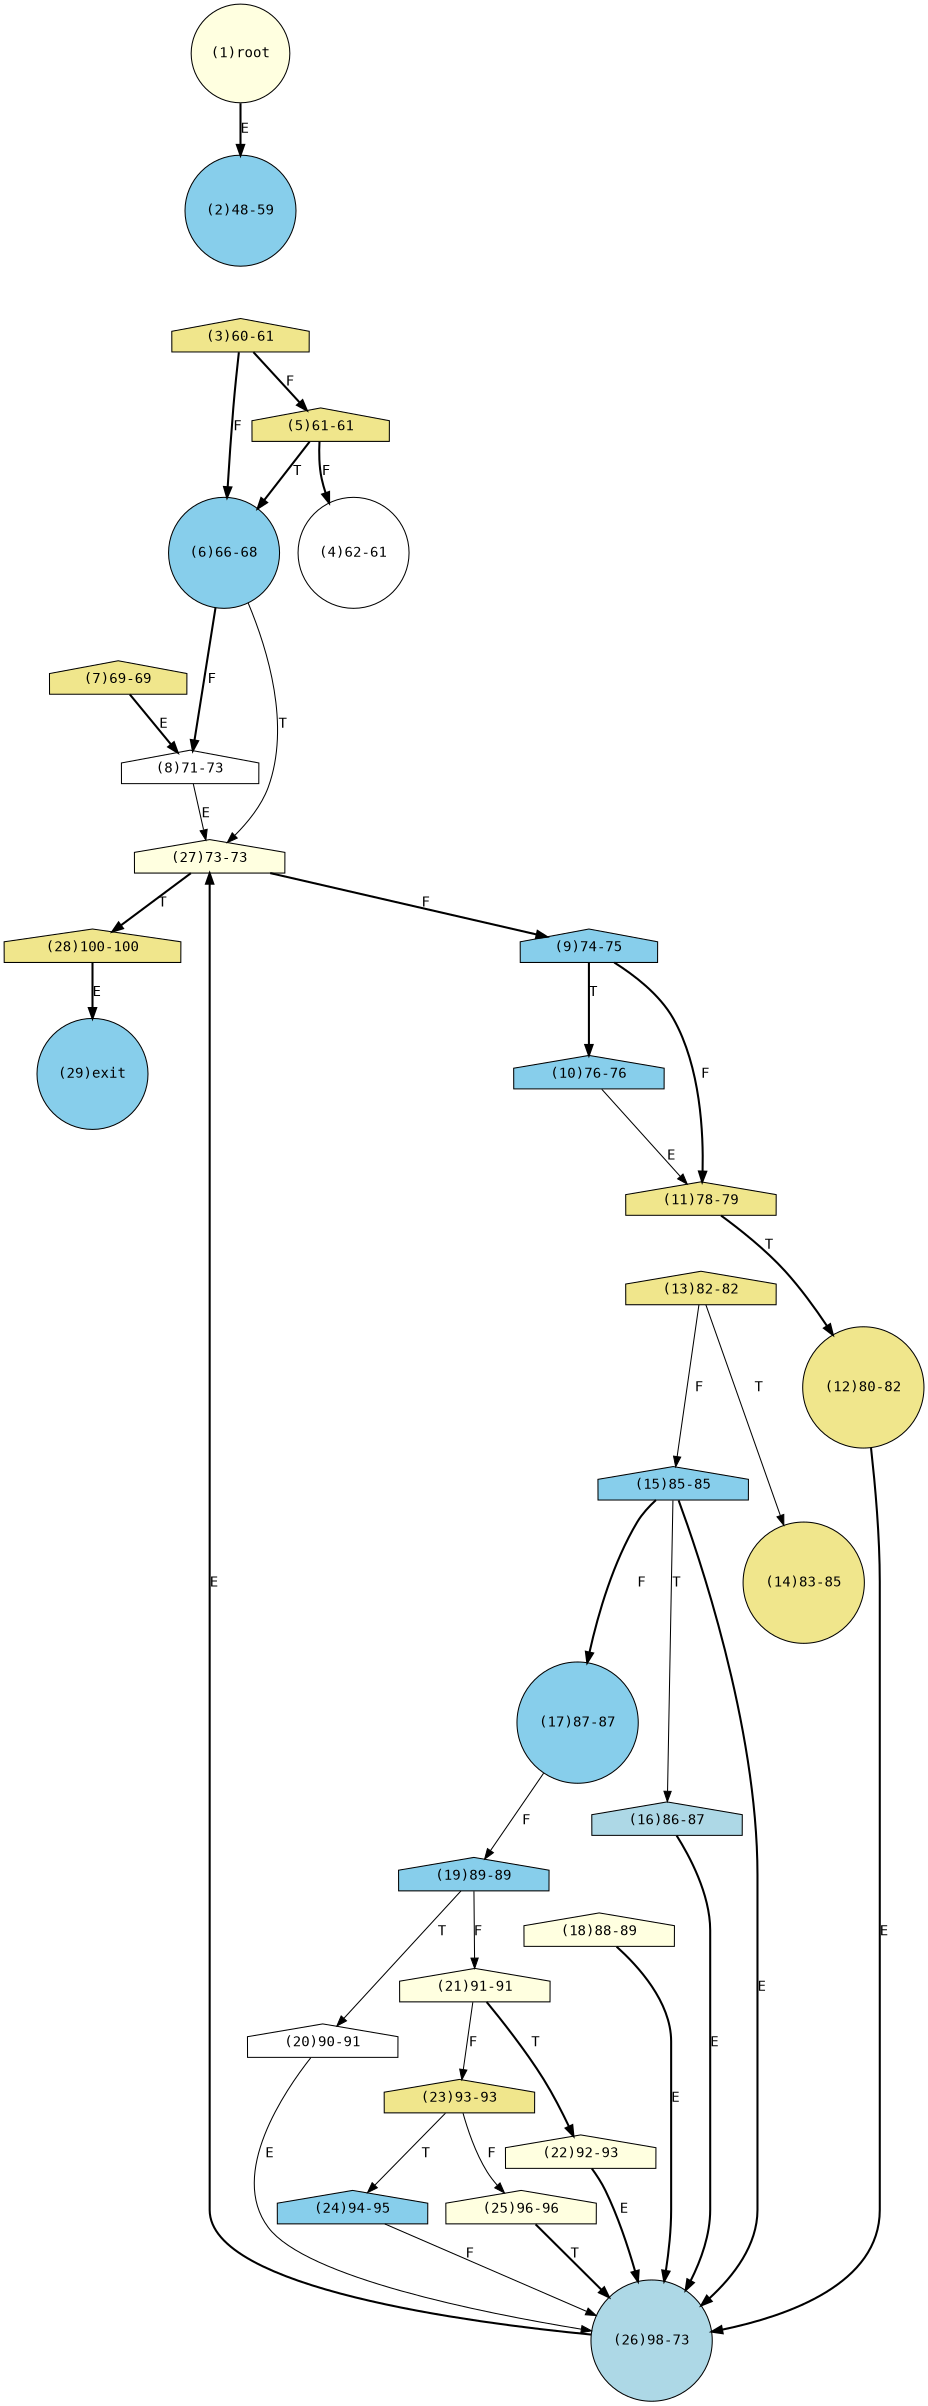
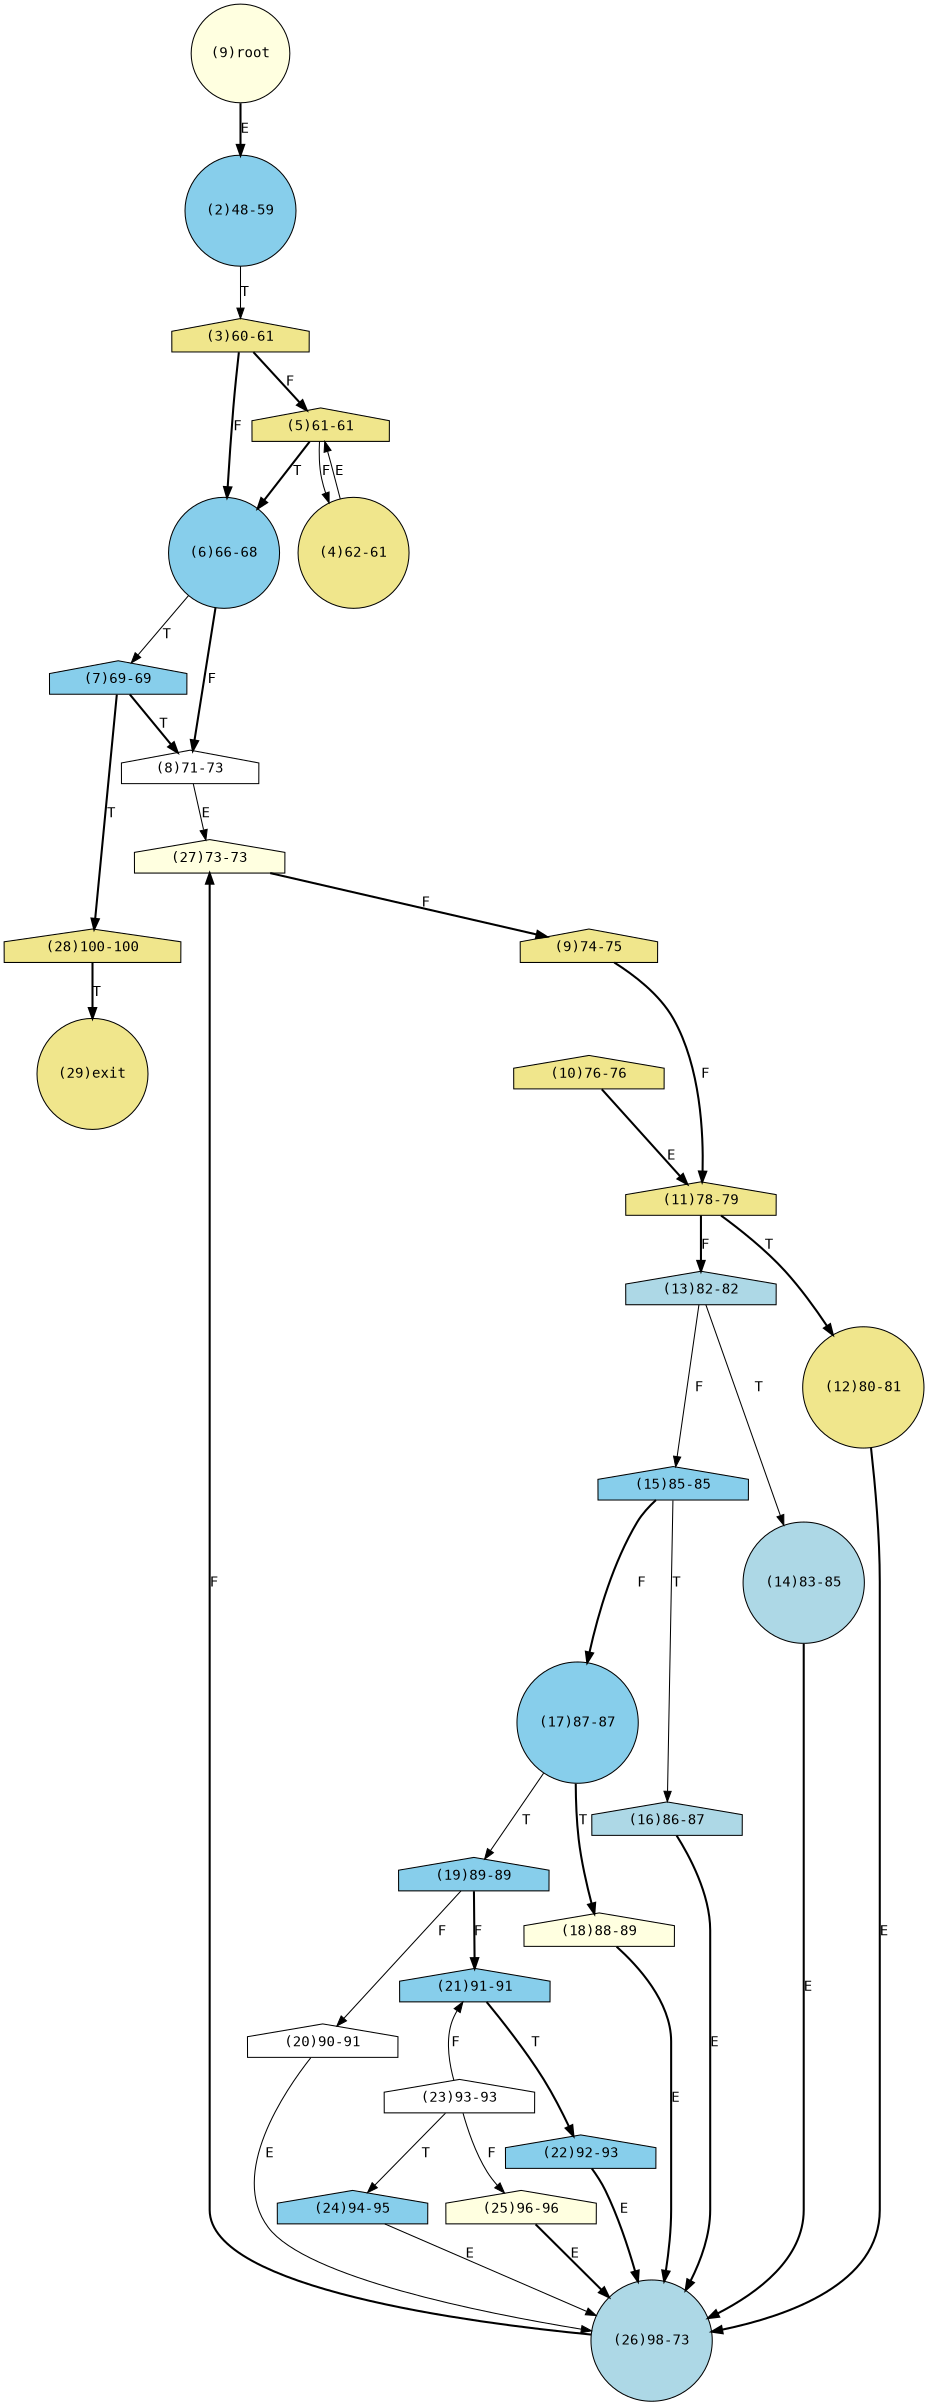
(240, 53) -> (240, 53)
none -> (240, 287)
(320, 468) -> (320, 468)
none -> (334, 475)
(354, 553) -> (354, 553)
(118, 679) -> (118, 679)
(277, 723) -> (163, 625)
(164, 724) -> (164, 724)
(156, 899) -> (106, 807)
(589, 948) -> (589, 948)
(97, 992) -> (97, 992)
(589, 1004) -> none
(92, 1074) -> (92, 1074)
(589, 1074) -> (589, 1074)
(641, 1133) -> (641, 1133)
none -> (701, 1238)
(701, 1290) -> (701, 1290)
(863, 1387) -> (863, 1387)
(214, 1583) -> (214, 1583)
(804, 1583) -> (804, 1583)
(527, 1820) -> (527, 1820)
none -> (579, 1844)
(757, 1902) -> (804, 1998)
(474, 1925) -> (474, 1925)
(442, 1931) -> (442, 1931)
(475, 1987) -> (475, 1987)
(468, 2036) -> (448, 2045)
(459, 2098) -> (459, 2098)
(581, 2153) -> (581, 2153)
(470, 2254) -> (470, 2254)
(575, 2254) -> (575, 2254)
